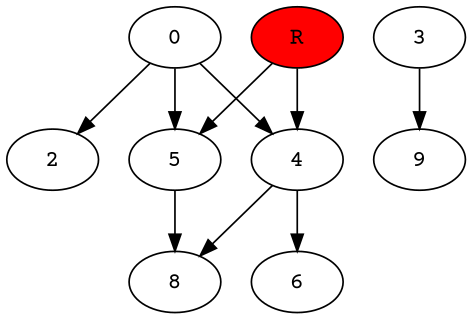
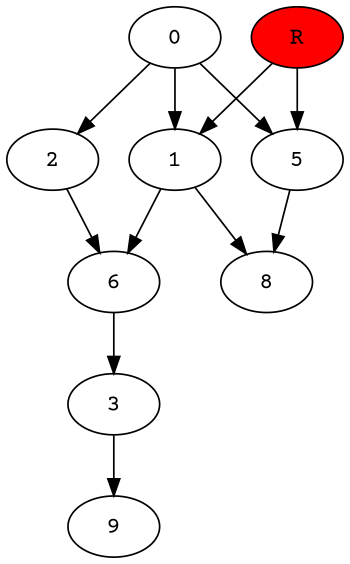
(297, 160) -> (175, 160)
none -> (79, 213)
none -> (114, 335)
